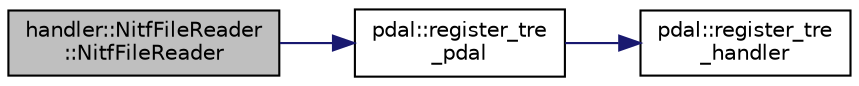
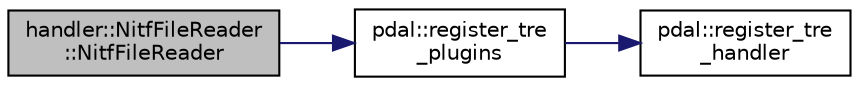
(460, 43) -> (460, 43)
